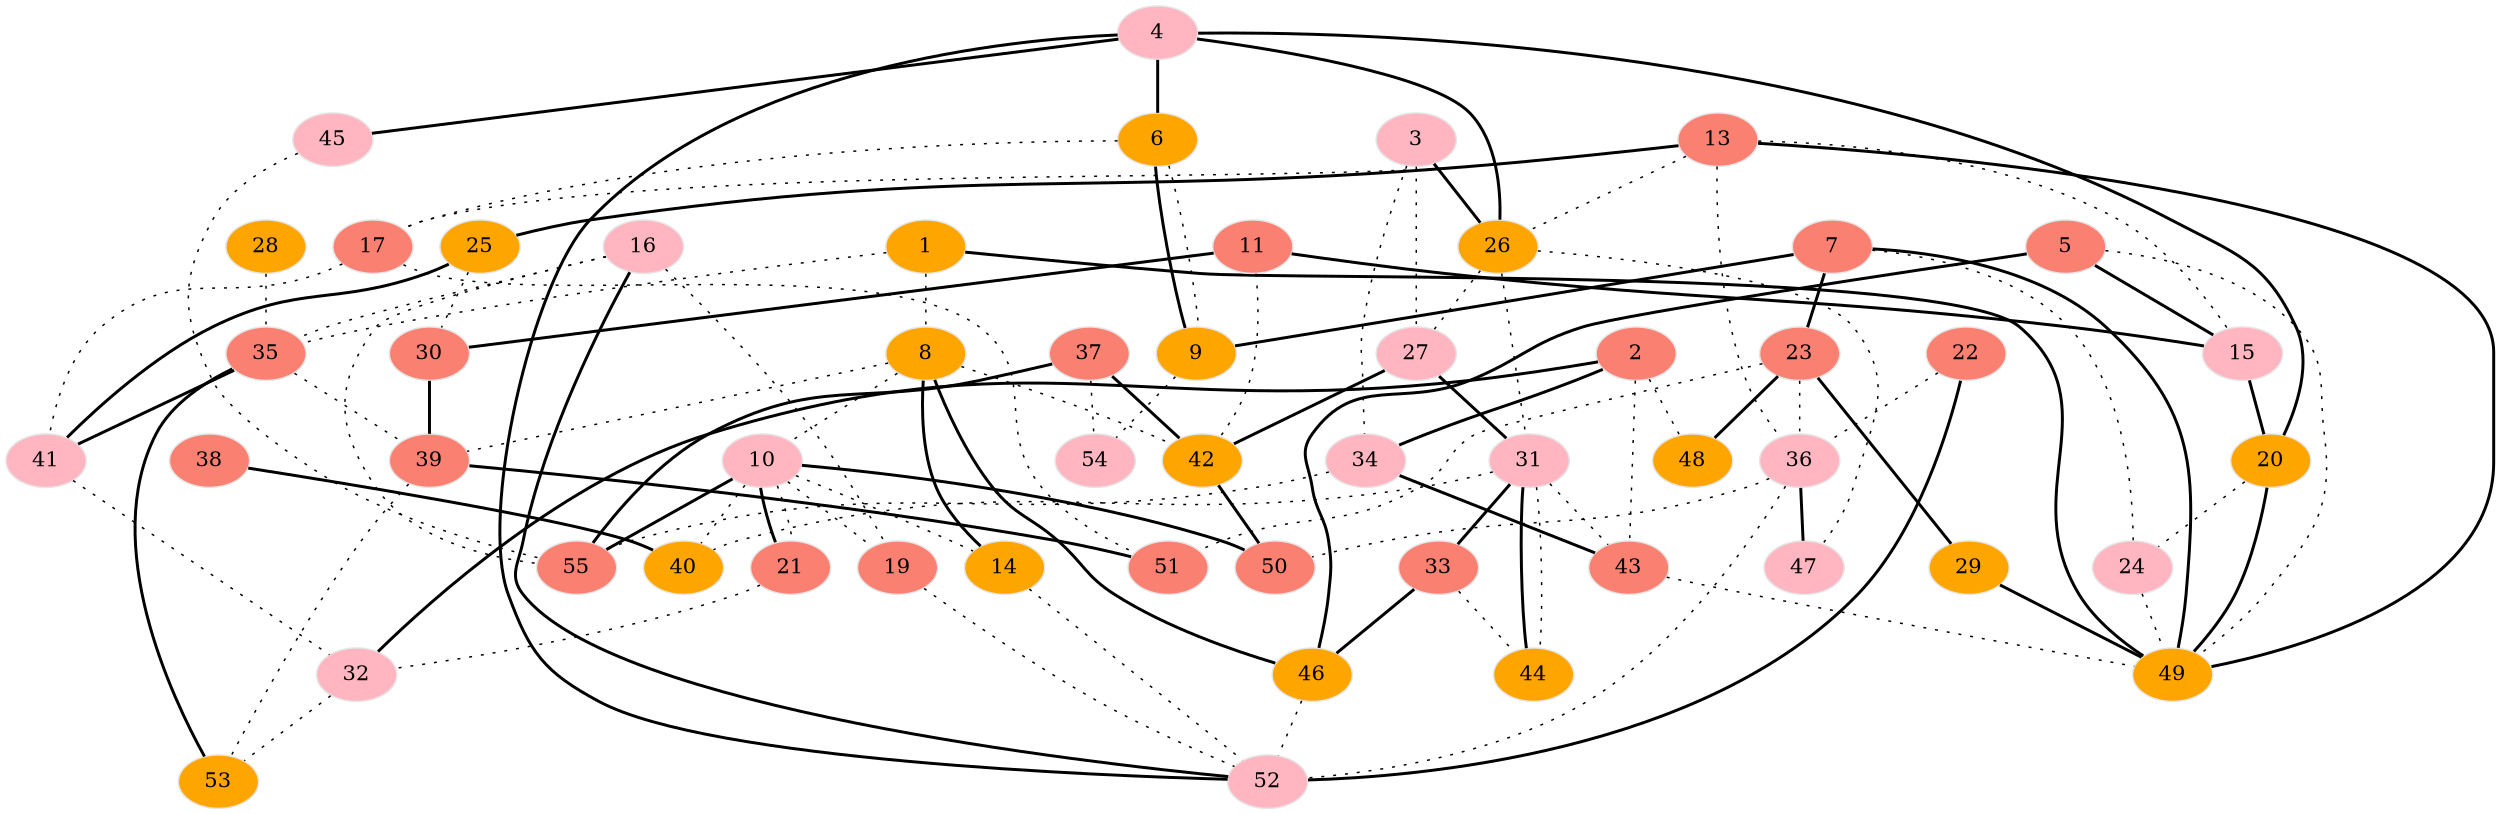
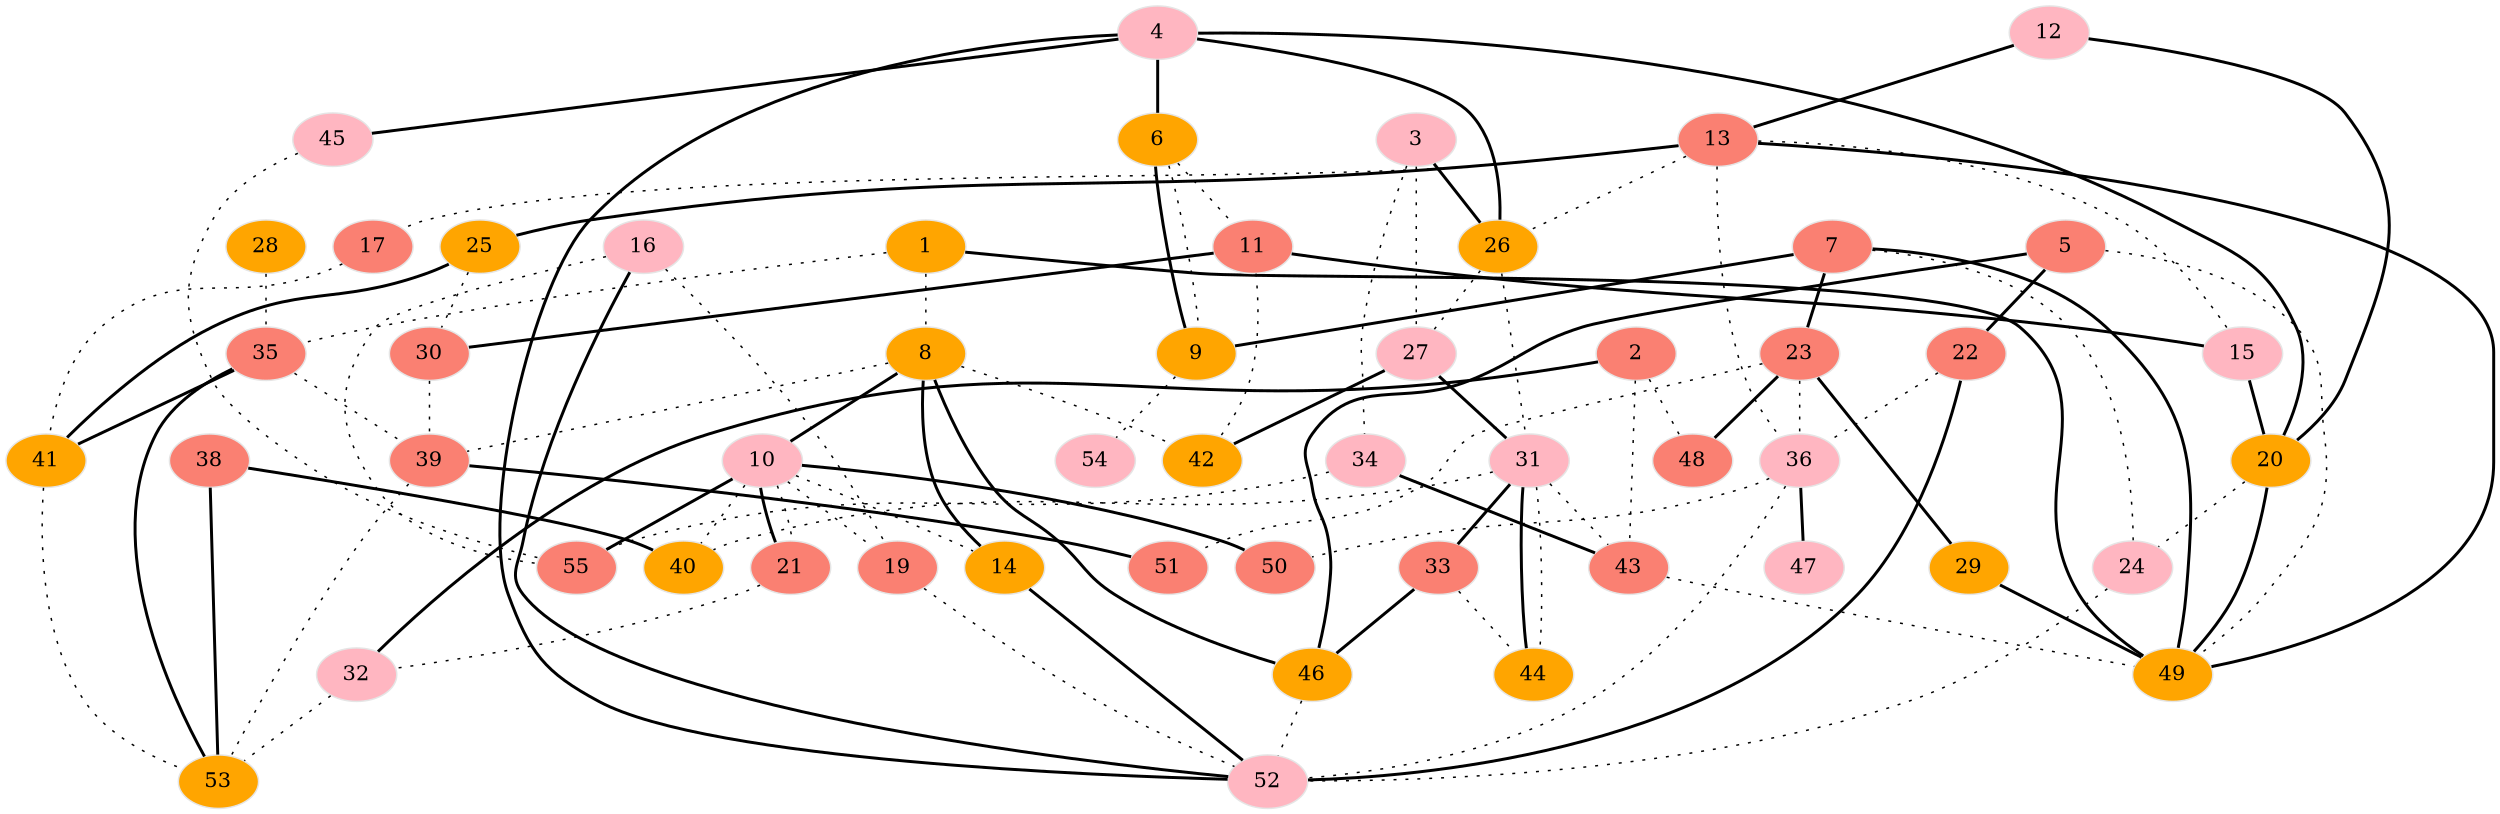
none -> (2049, 33)
(757, 160) -> (1205, 193)
(839, 290) -> none
(2154, 300) -> (2016, 300)
(382, 311) -> none
(1838, 315) -> none
(1089, 354) -> none
(429, 407) -> (429, 407)
(1501, 407) -> none
(836, 412) -> (836, 412)
(46, 461) -> (46, 461)
(1693, 461) -> (1693, 461)
(1239, 514) -> none
(201, 568) -> (63, 657)
none -> (214, 621)
(2153, 621) -> (1725, 747)
(1136, 675) -> (1136, 675)
